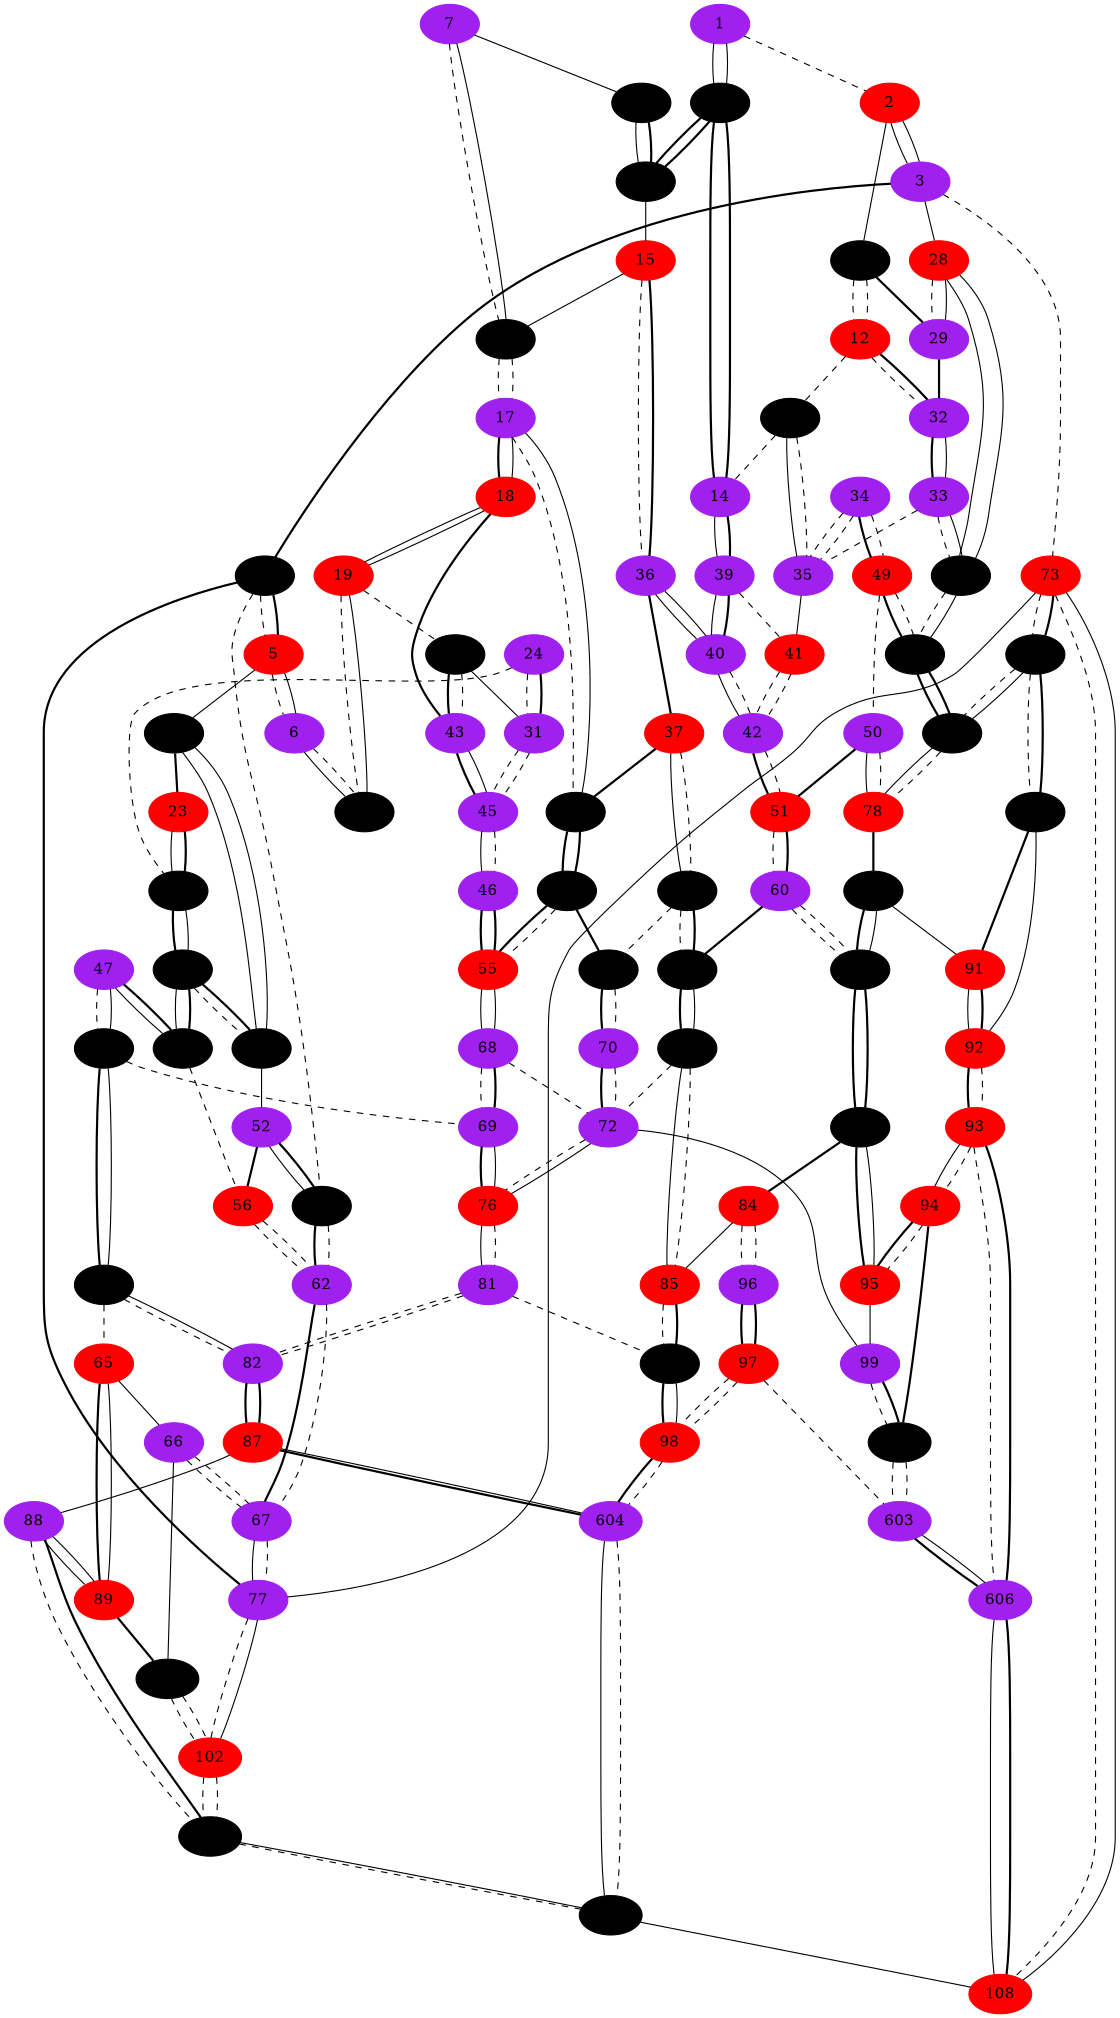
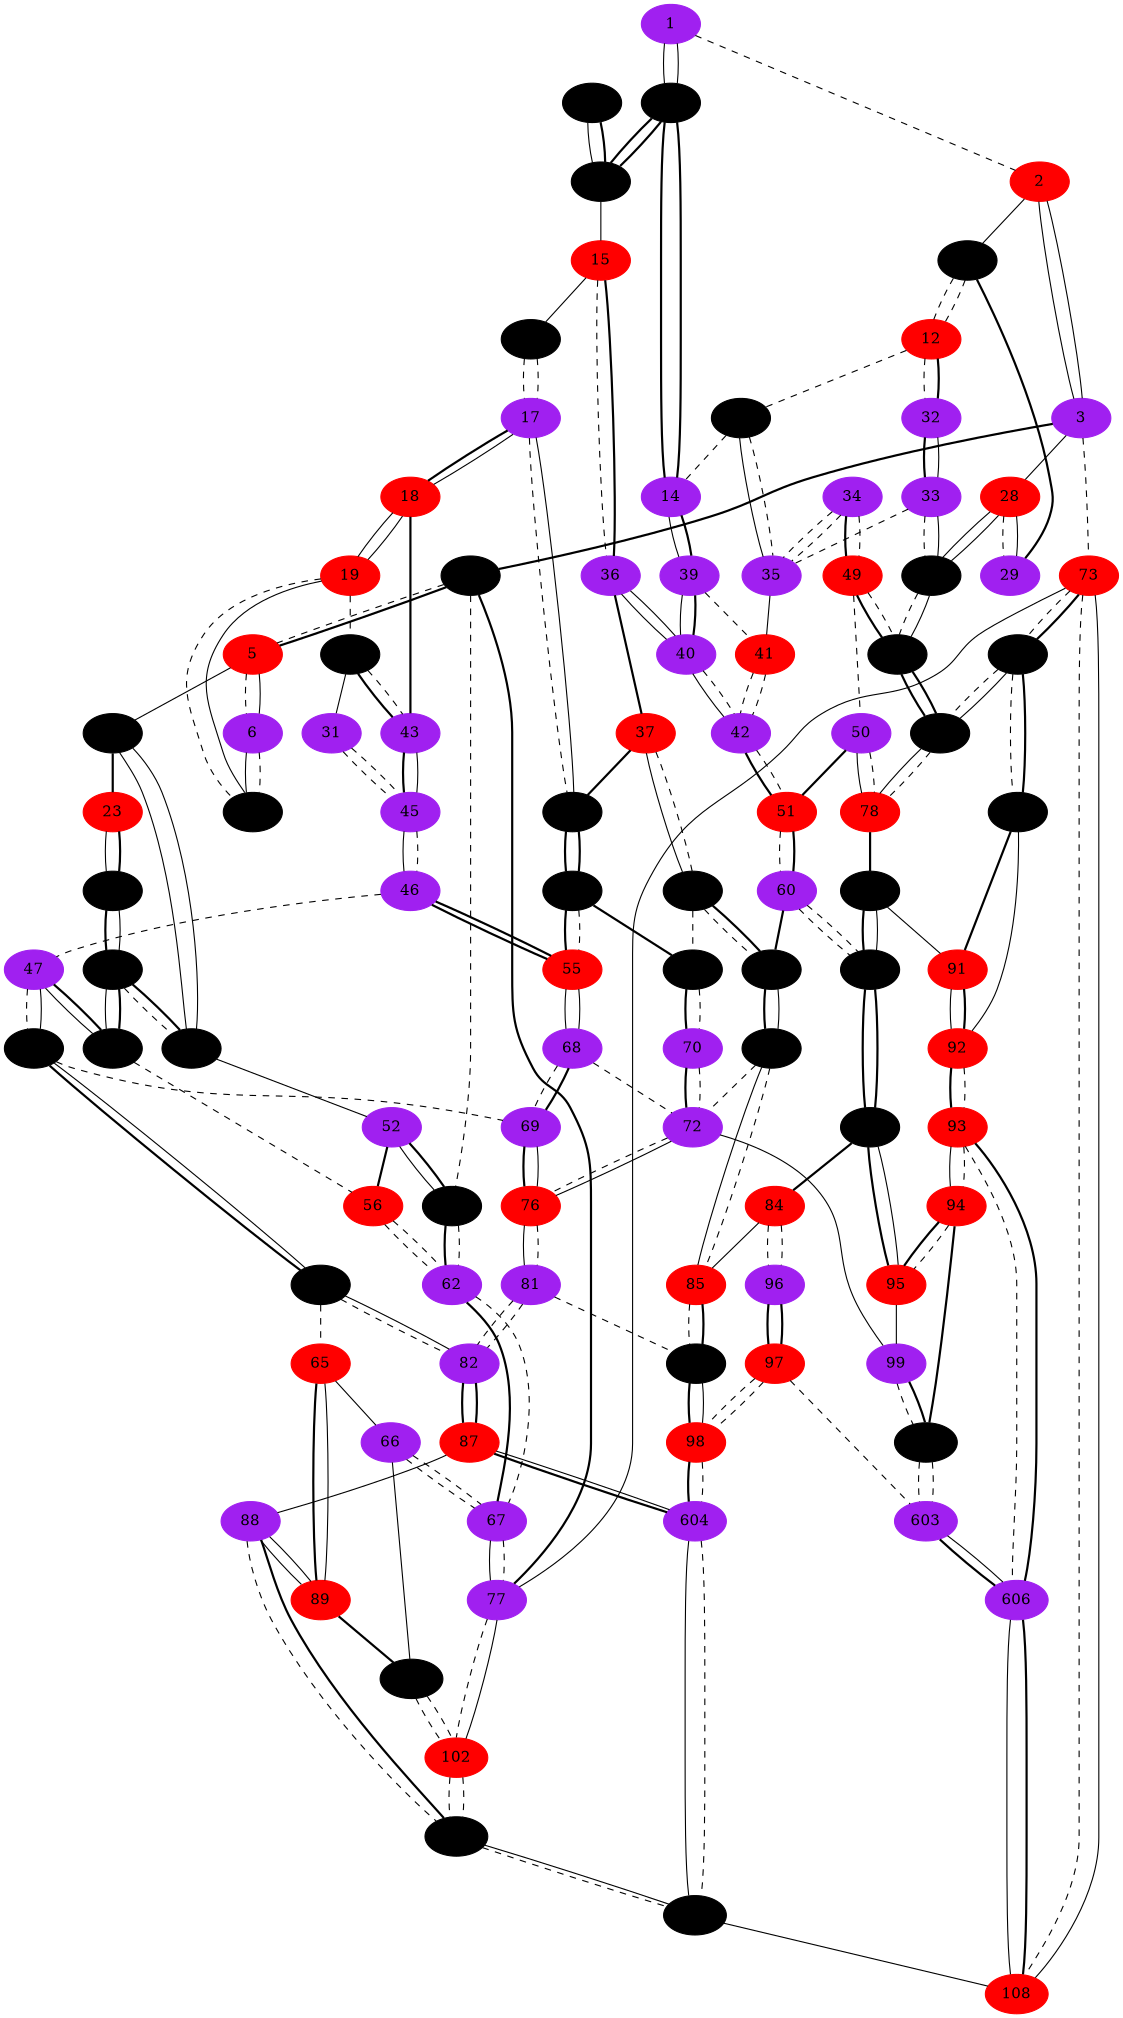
(450, 24) -> none
(939, 379) -> none
(534, 654) -> none
none -> (217, 916)
